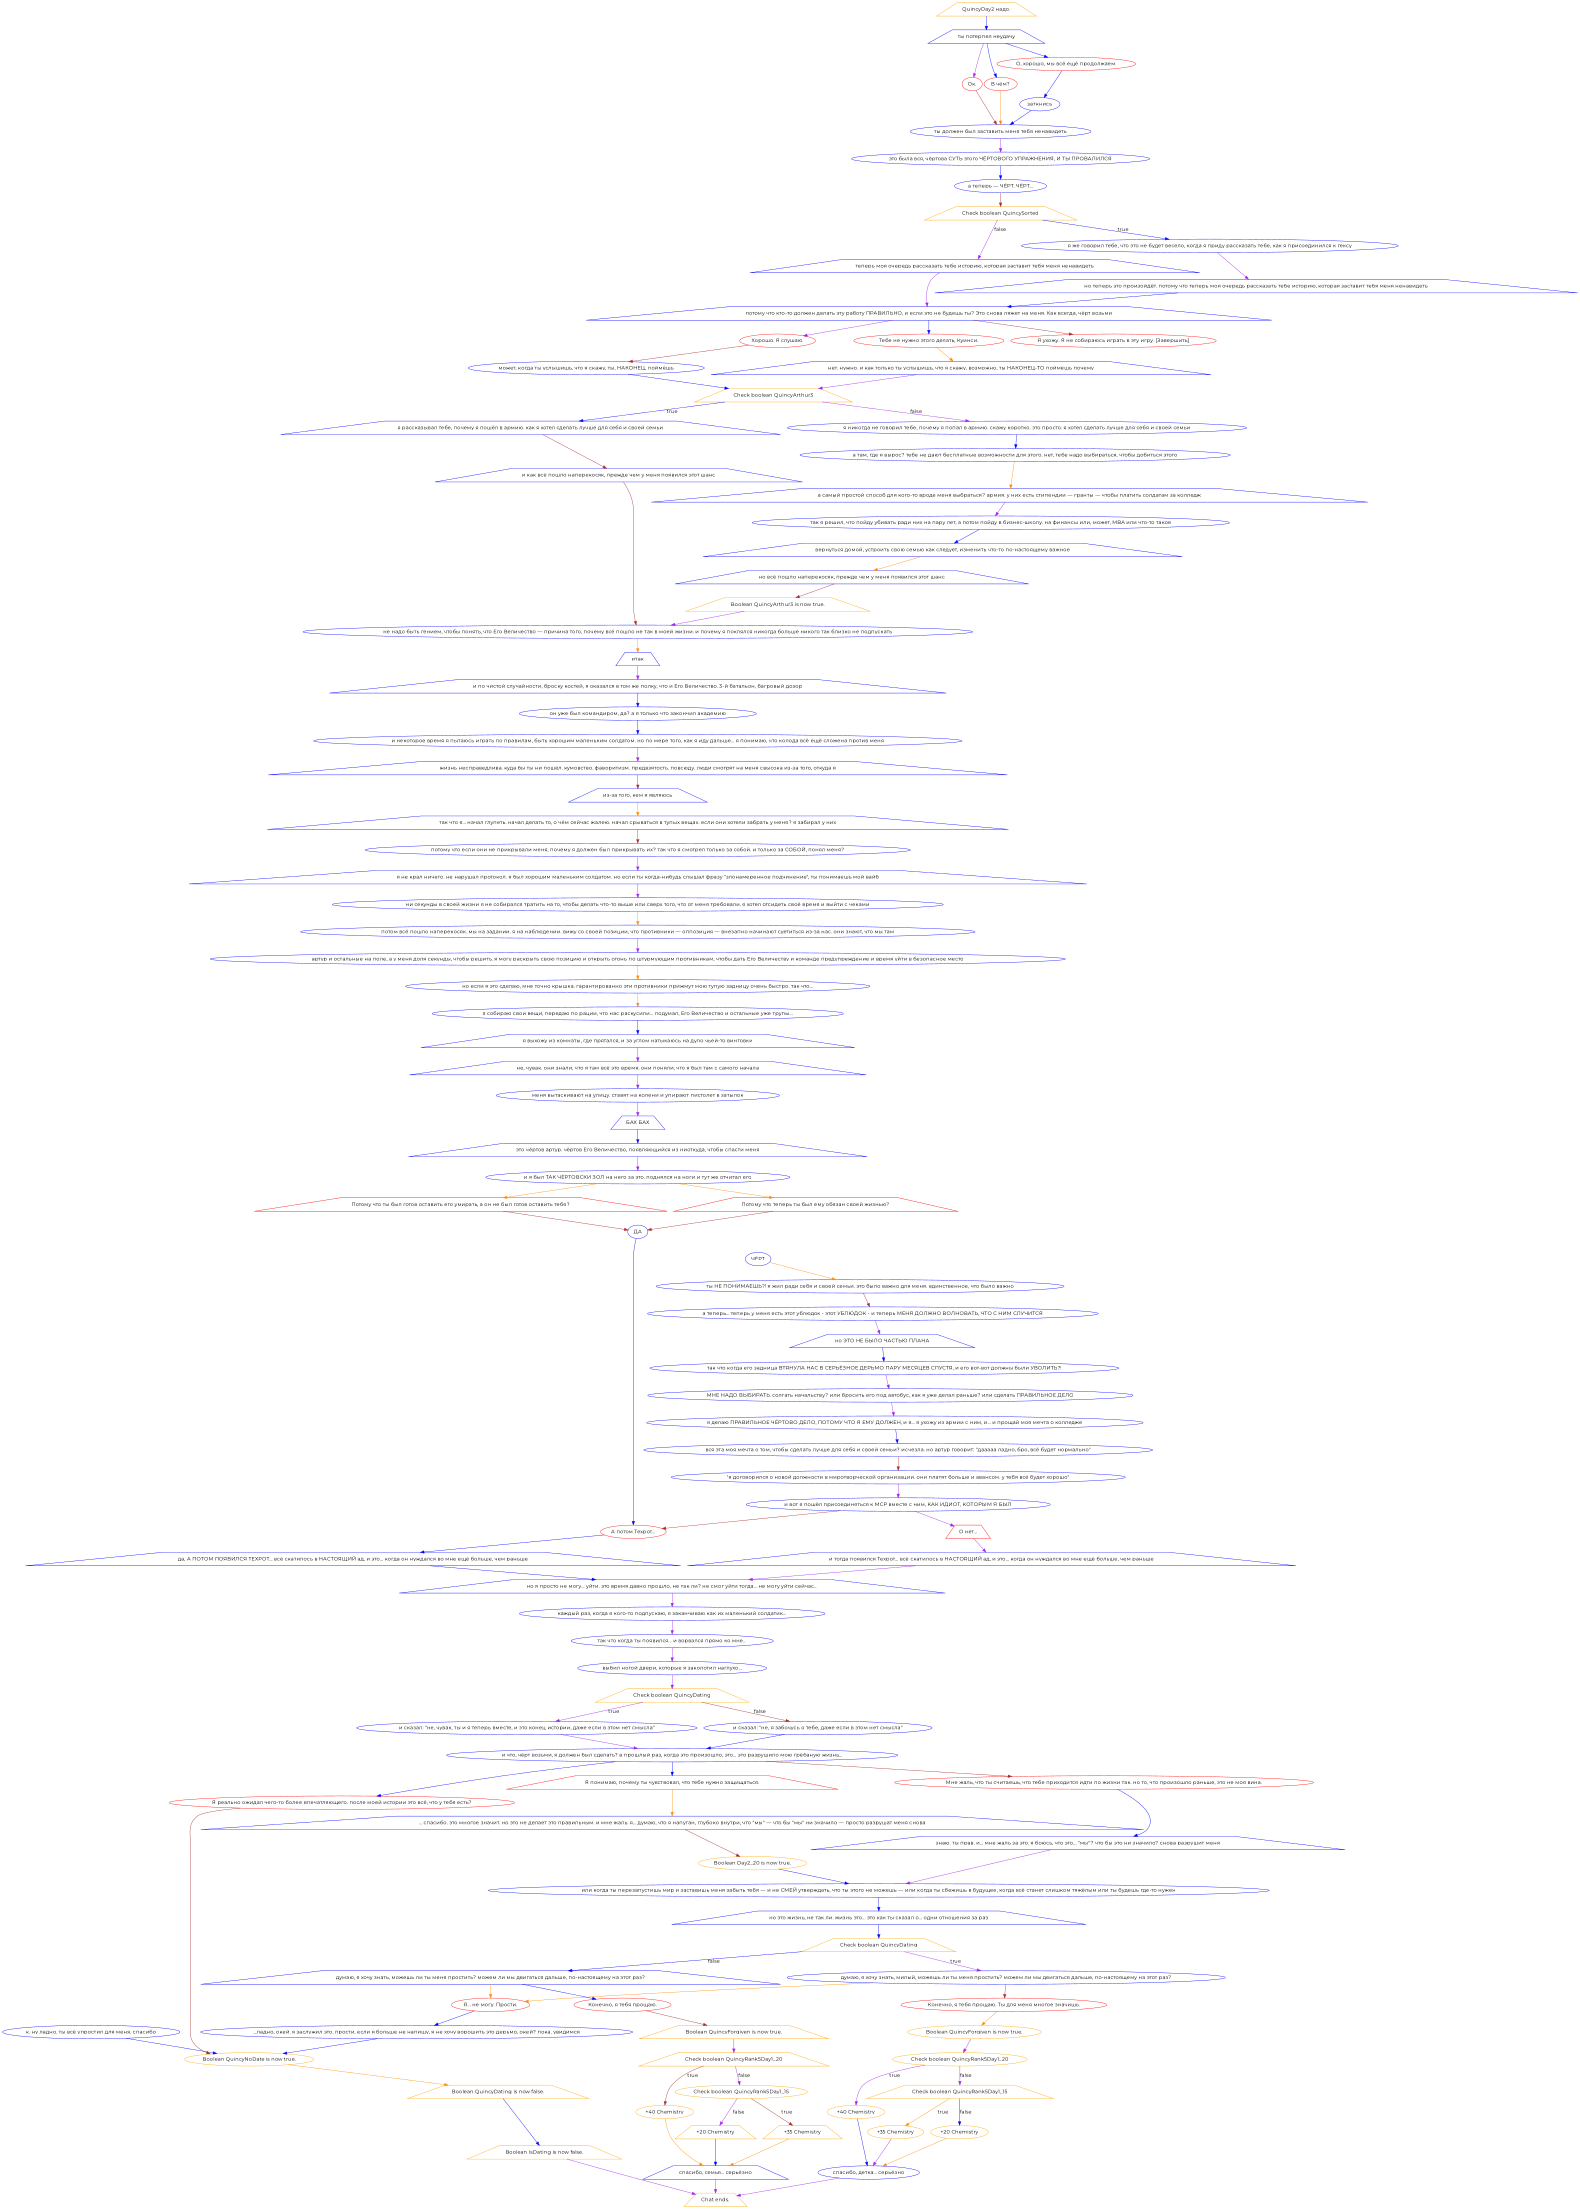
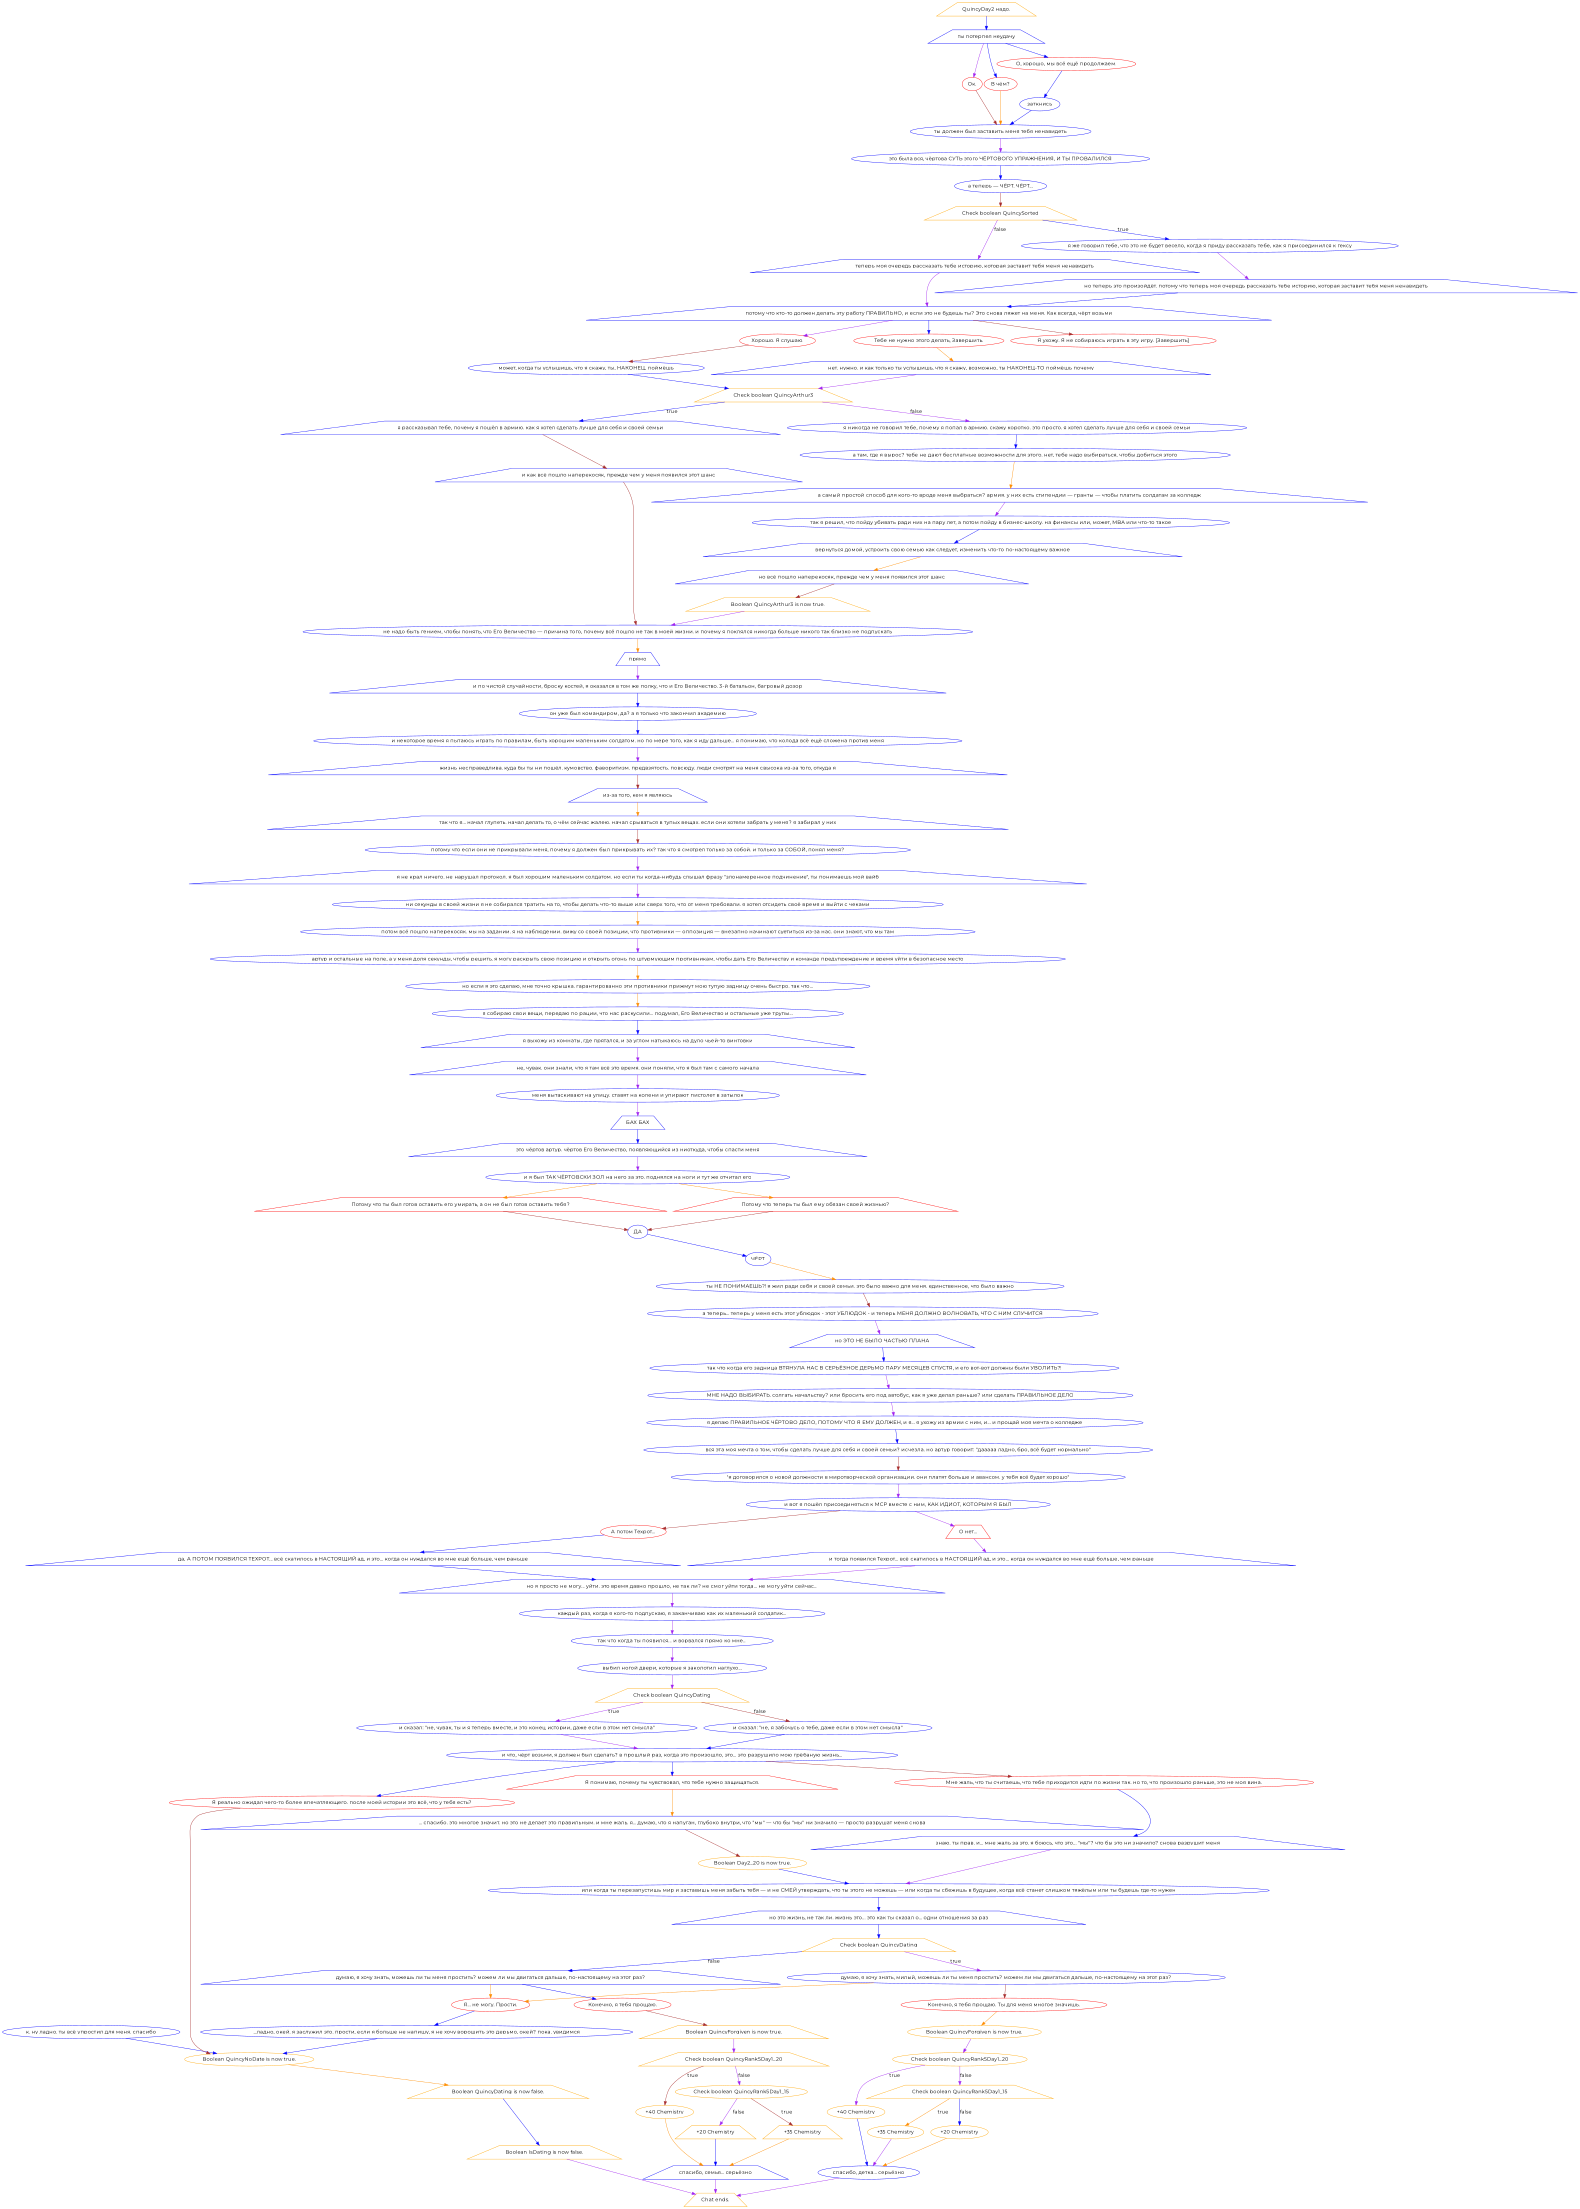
(929, 341) -> (929, 341)
(638, 659) -> (638, 659)
(633, 1380) -> (695, 1245)
